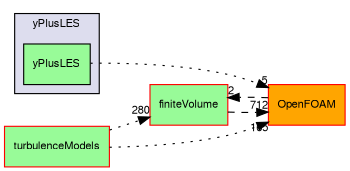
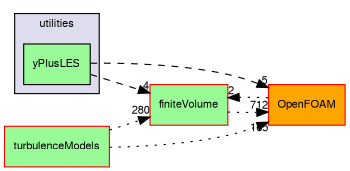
(57, 24) -> (57, 24)
(175, 66) -> (175, 66)
none -> (115, 82)
(254, 97) -> (254, 97)
(242, 112) -> (242, 112)
